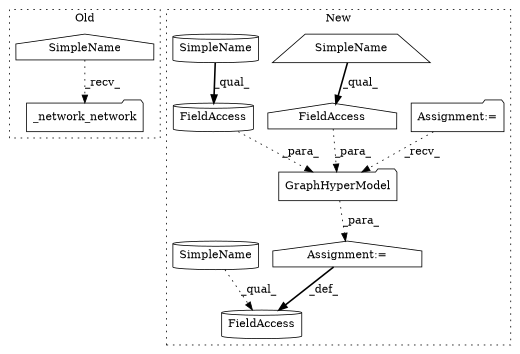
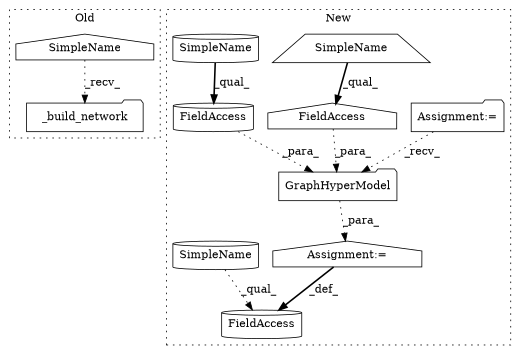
(85, 117) -> (85, 117)
